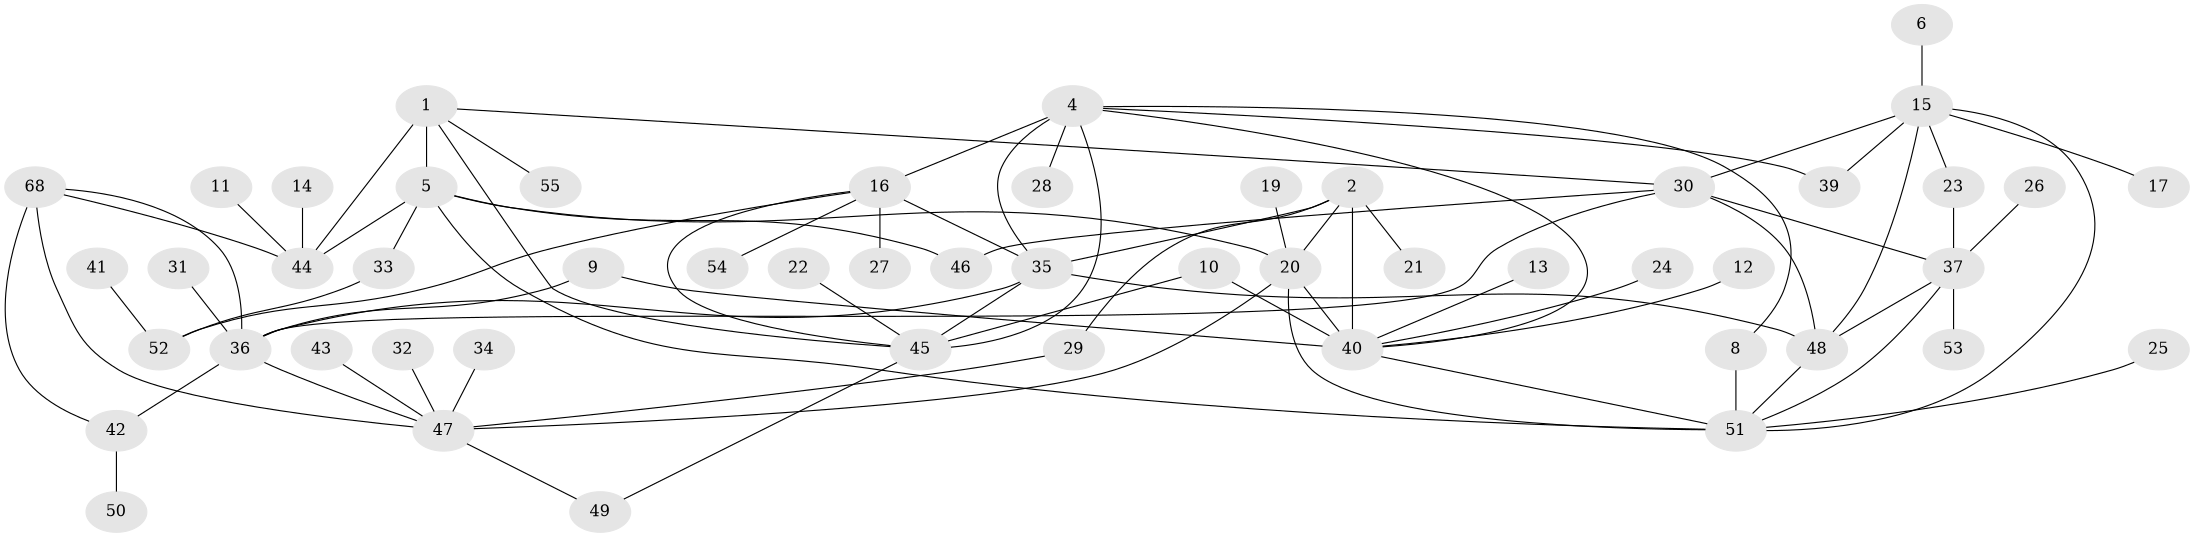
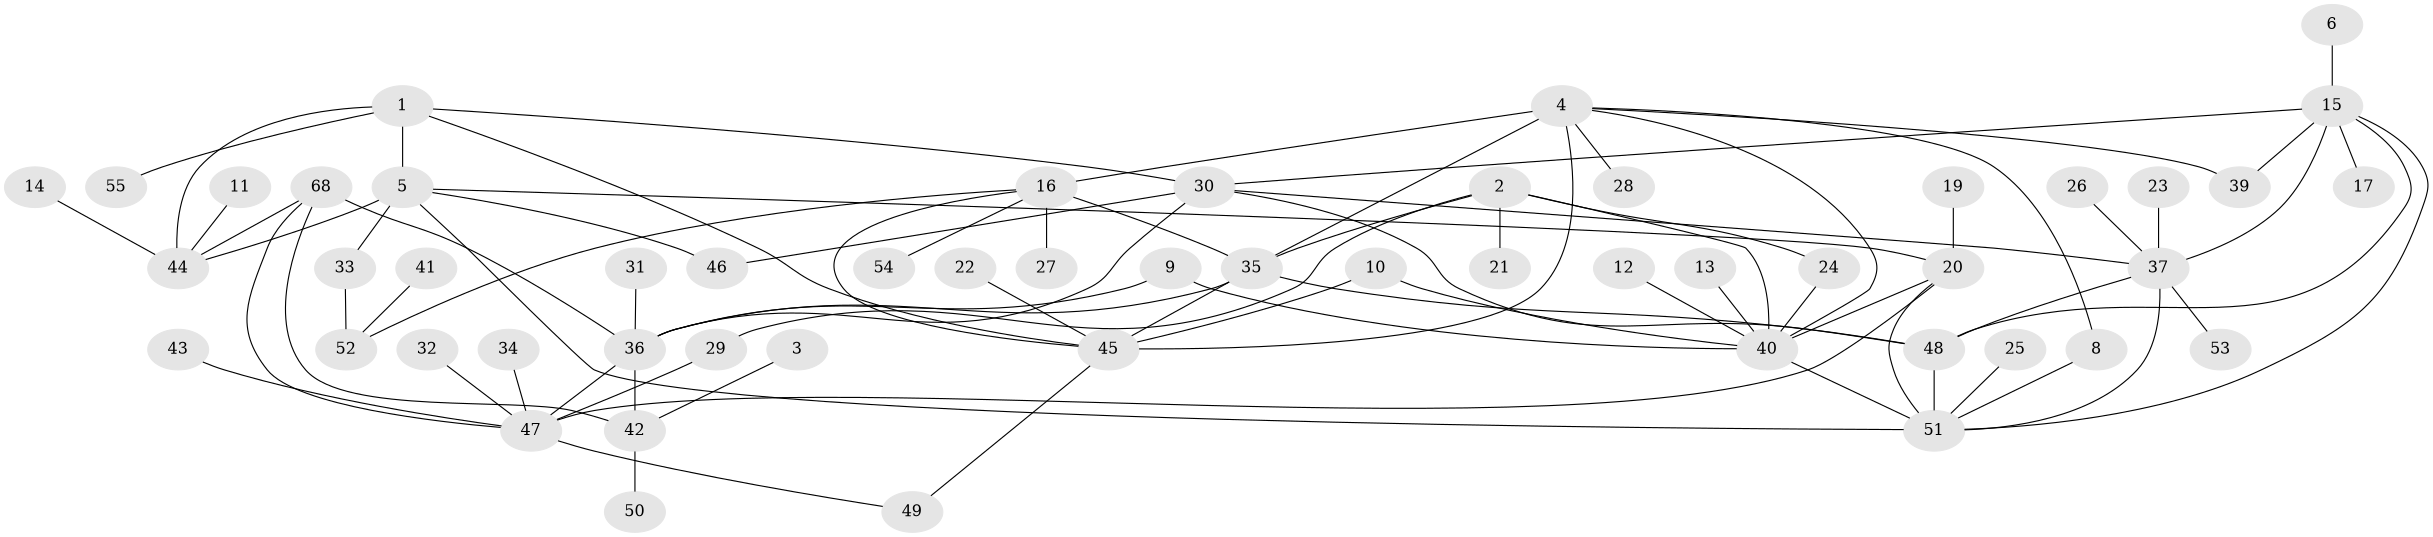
(1938, 147) -> (2275, 212)
(1321, 228) -> (1667, 222)
none -> (797, 350)
